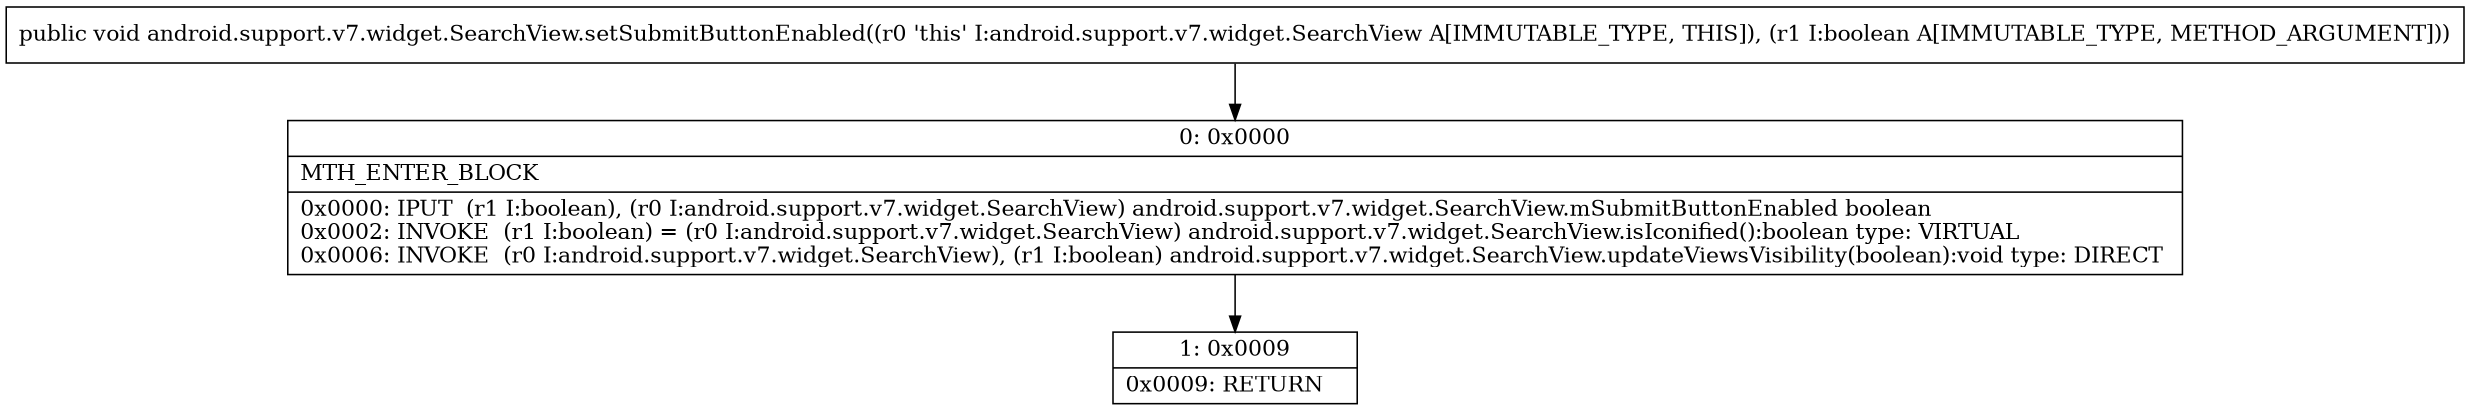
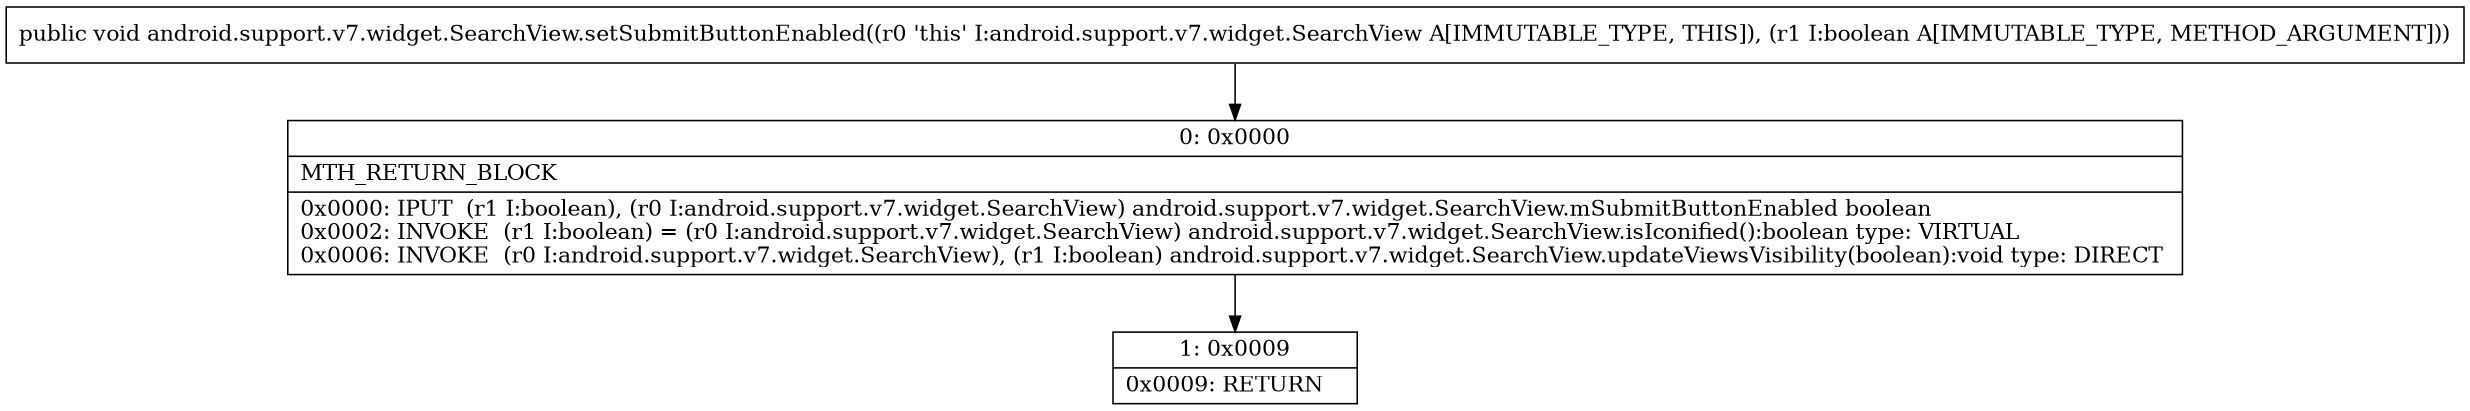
(420, 173) -> (429, 173)
